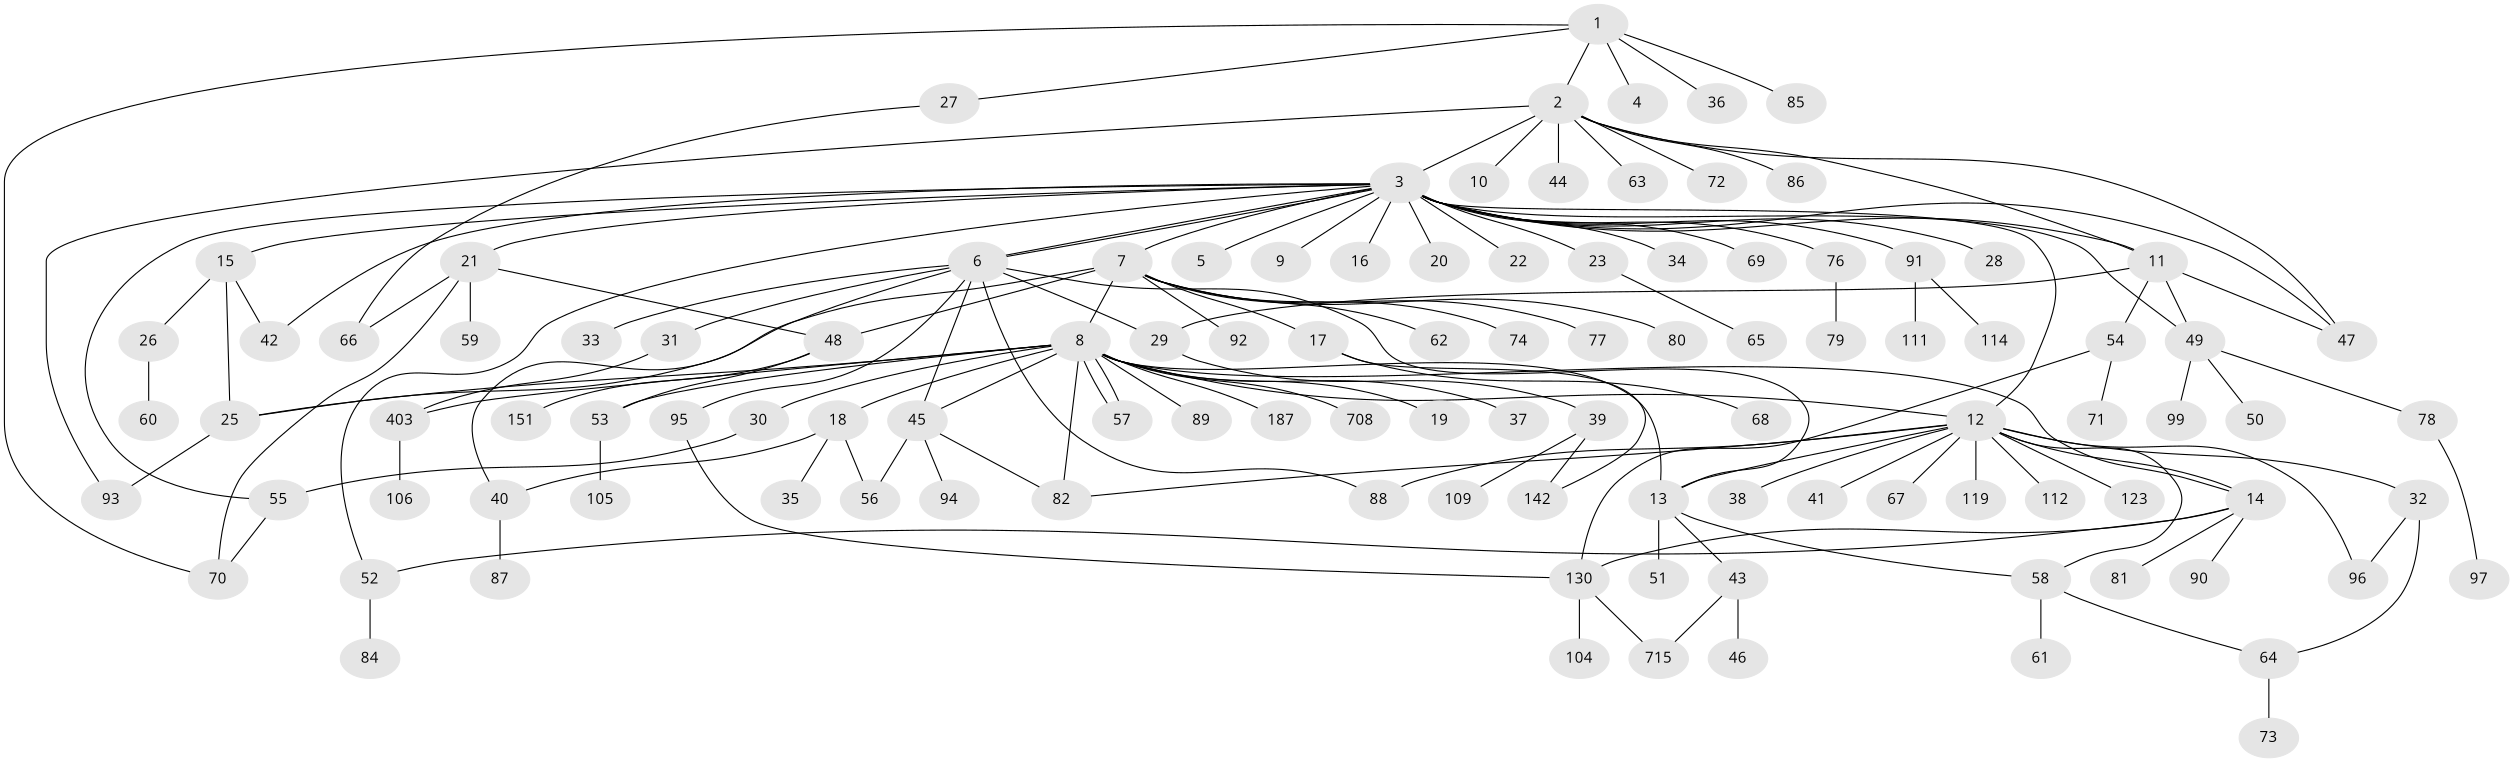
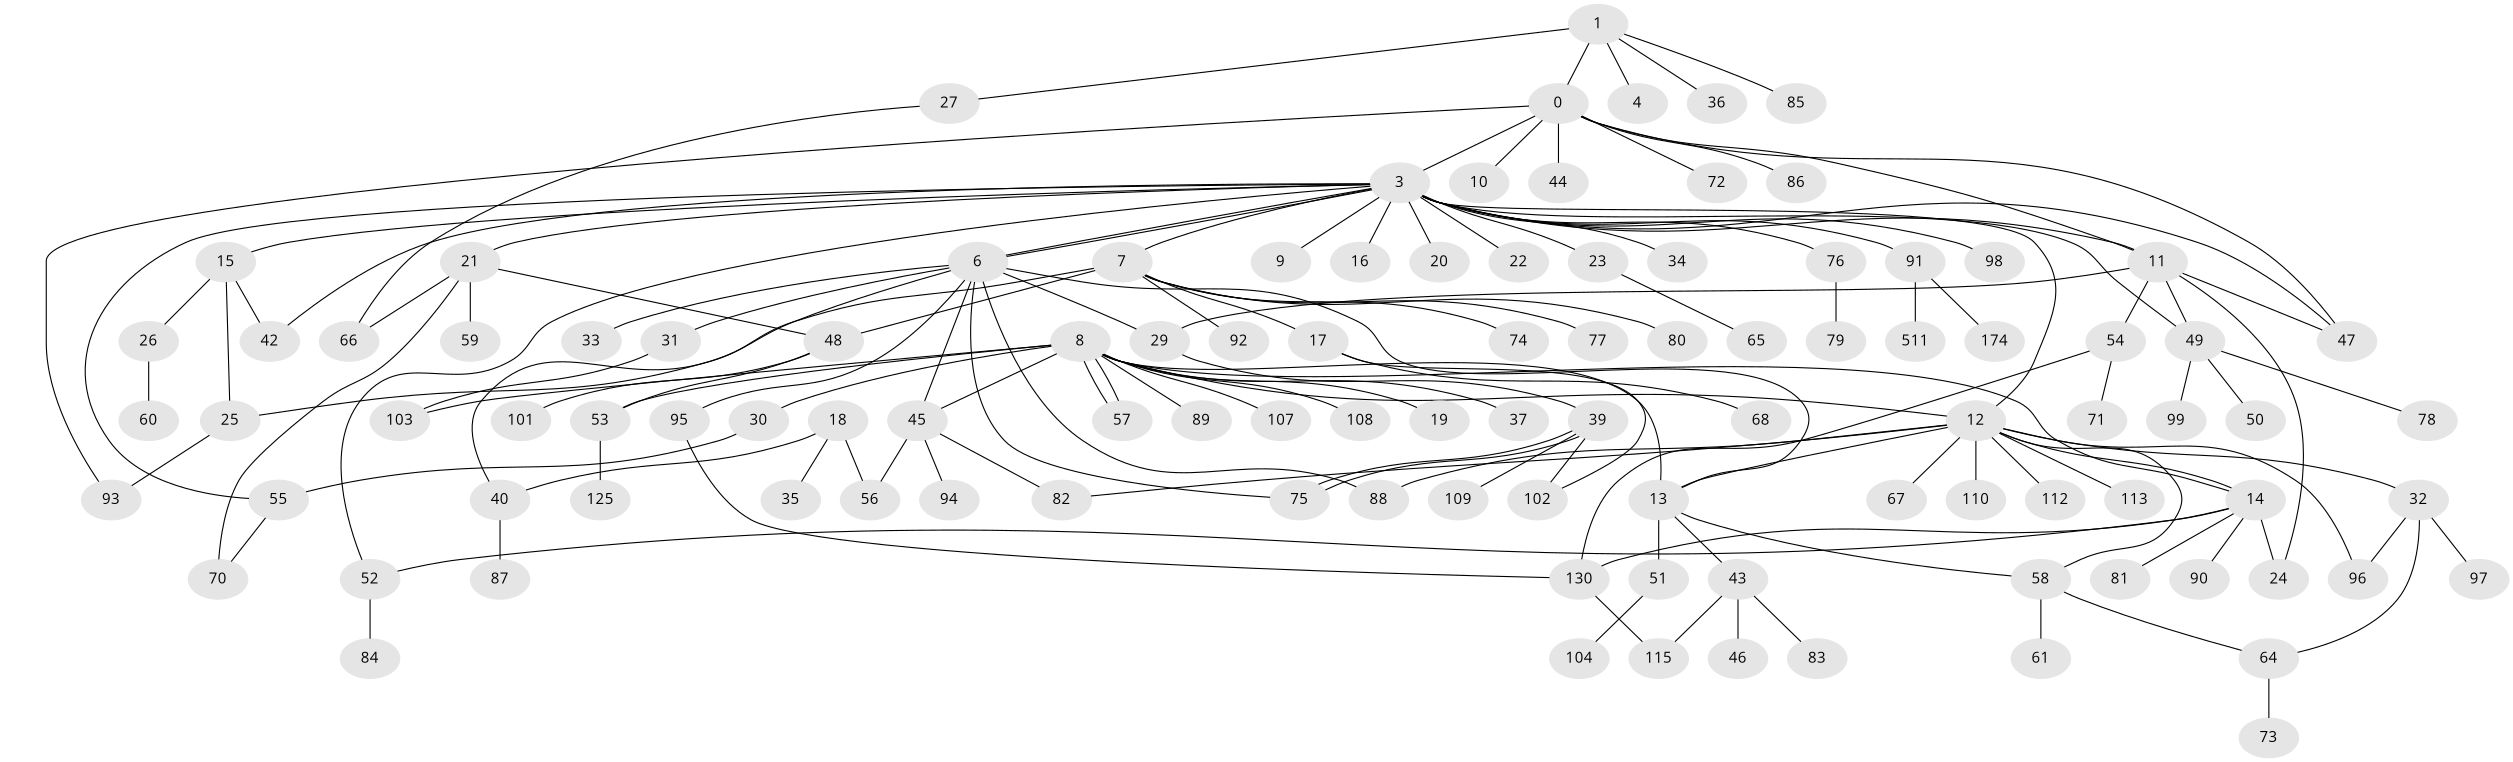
(525, 54) -> none
(1558, 104) -> (1558, 104)
(1638, 183) -> none
(1202, 262) -> none
(1757, 262) -> none
(1995, 262) -> (1995, 262)
(1101, 302) -> none
(1440, 341) -> none
(1915, 341) -> (1915, 341)
(1995, 341) -> (1995, 341)
(956, 375) -> none
(655, 377) -> none
(400, 421) -> (400, 421)
(521, 421) -> (521, 421)
(1071, 421) -> none
(1281, 421) -> (1281, 421)
(1360, 421) -> (1360, 421)
(2464, 497) -> (2449, 540)
(400, 500) -> none
(600, 500) -> (600, 500)
none -> (1300, 500)
(1538, 500) -> (1538, 500)
(1738, 500) -> none
(1817, 500) -> none
(1976, 500) -> (1976, 500)
(2134, 500) -> (2134, 500)
none -> (2279, 579)
(1579, 619) -> (1624, 614)
(1659, 659) -> (1659, 659)
none -> (1817, 659)
